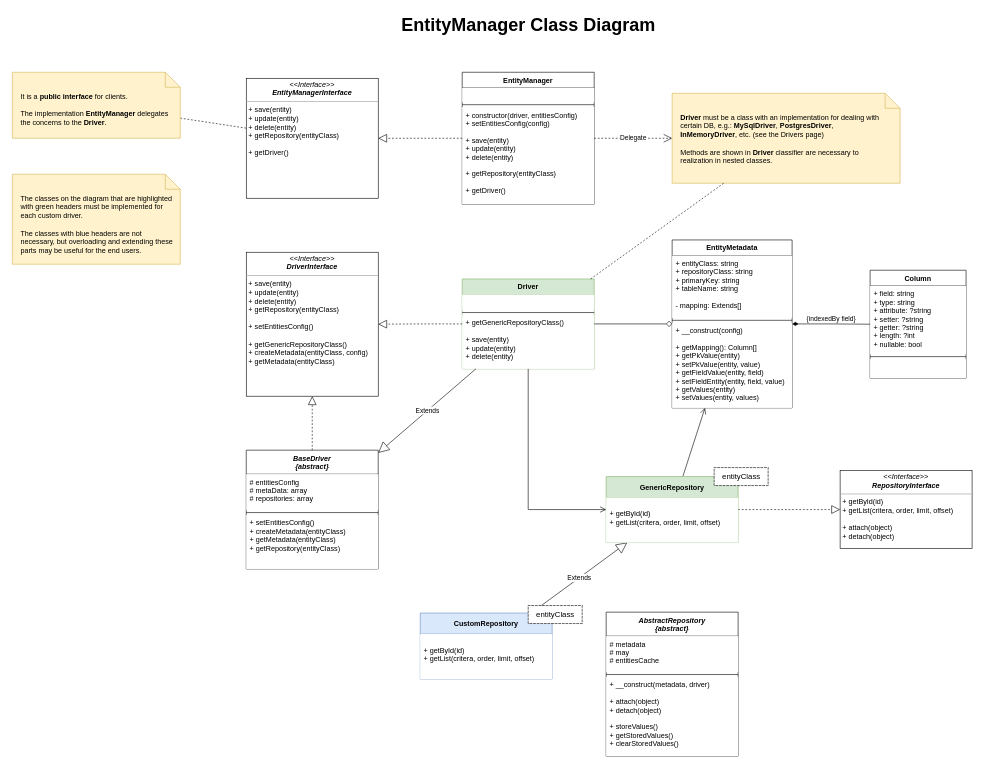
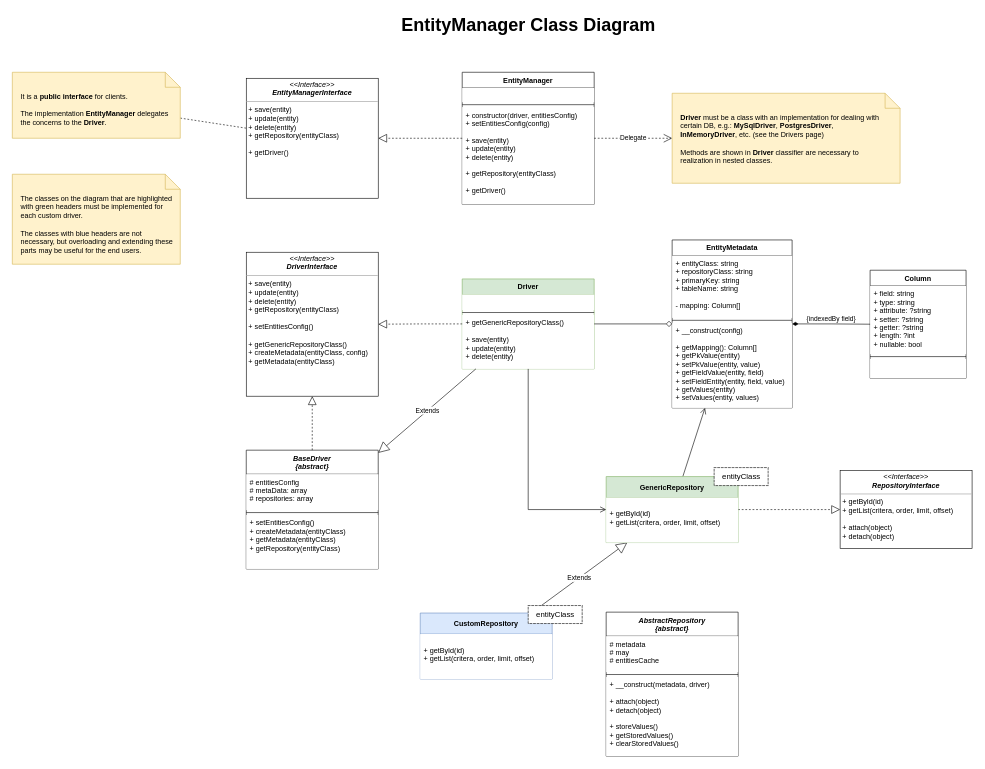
(656, 232) -> none
(712, 264) -> (712, 264)
